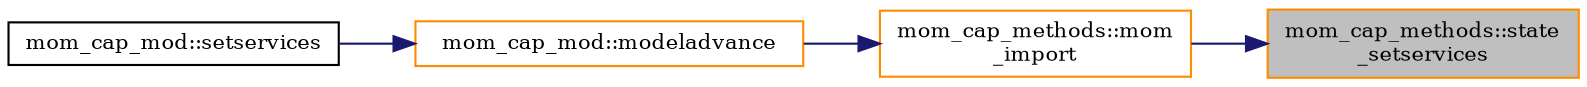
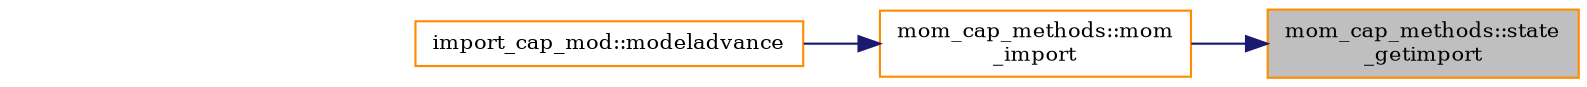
(174, 44) -> none
(609, 44) -> (609, 44)
(1423, 44) -> (1423, 44)
